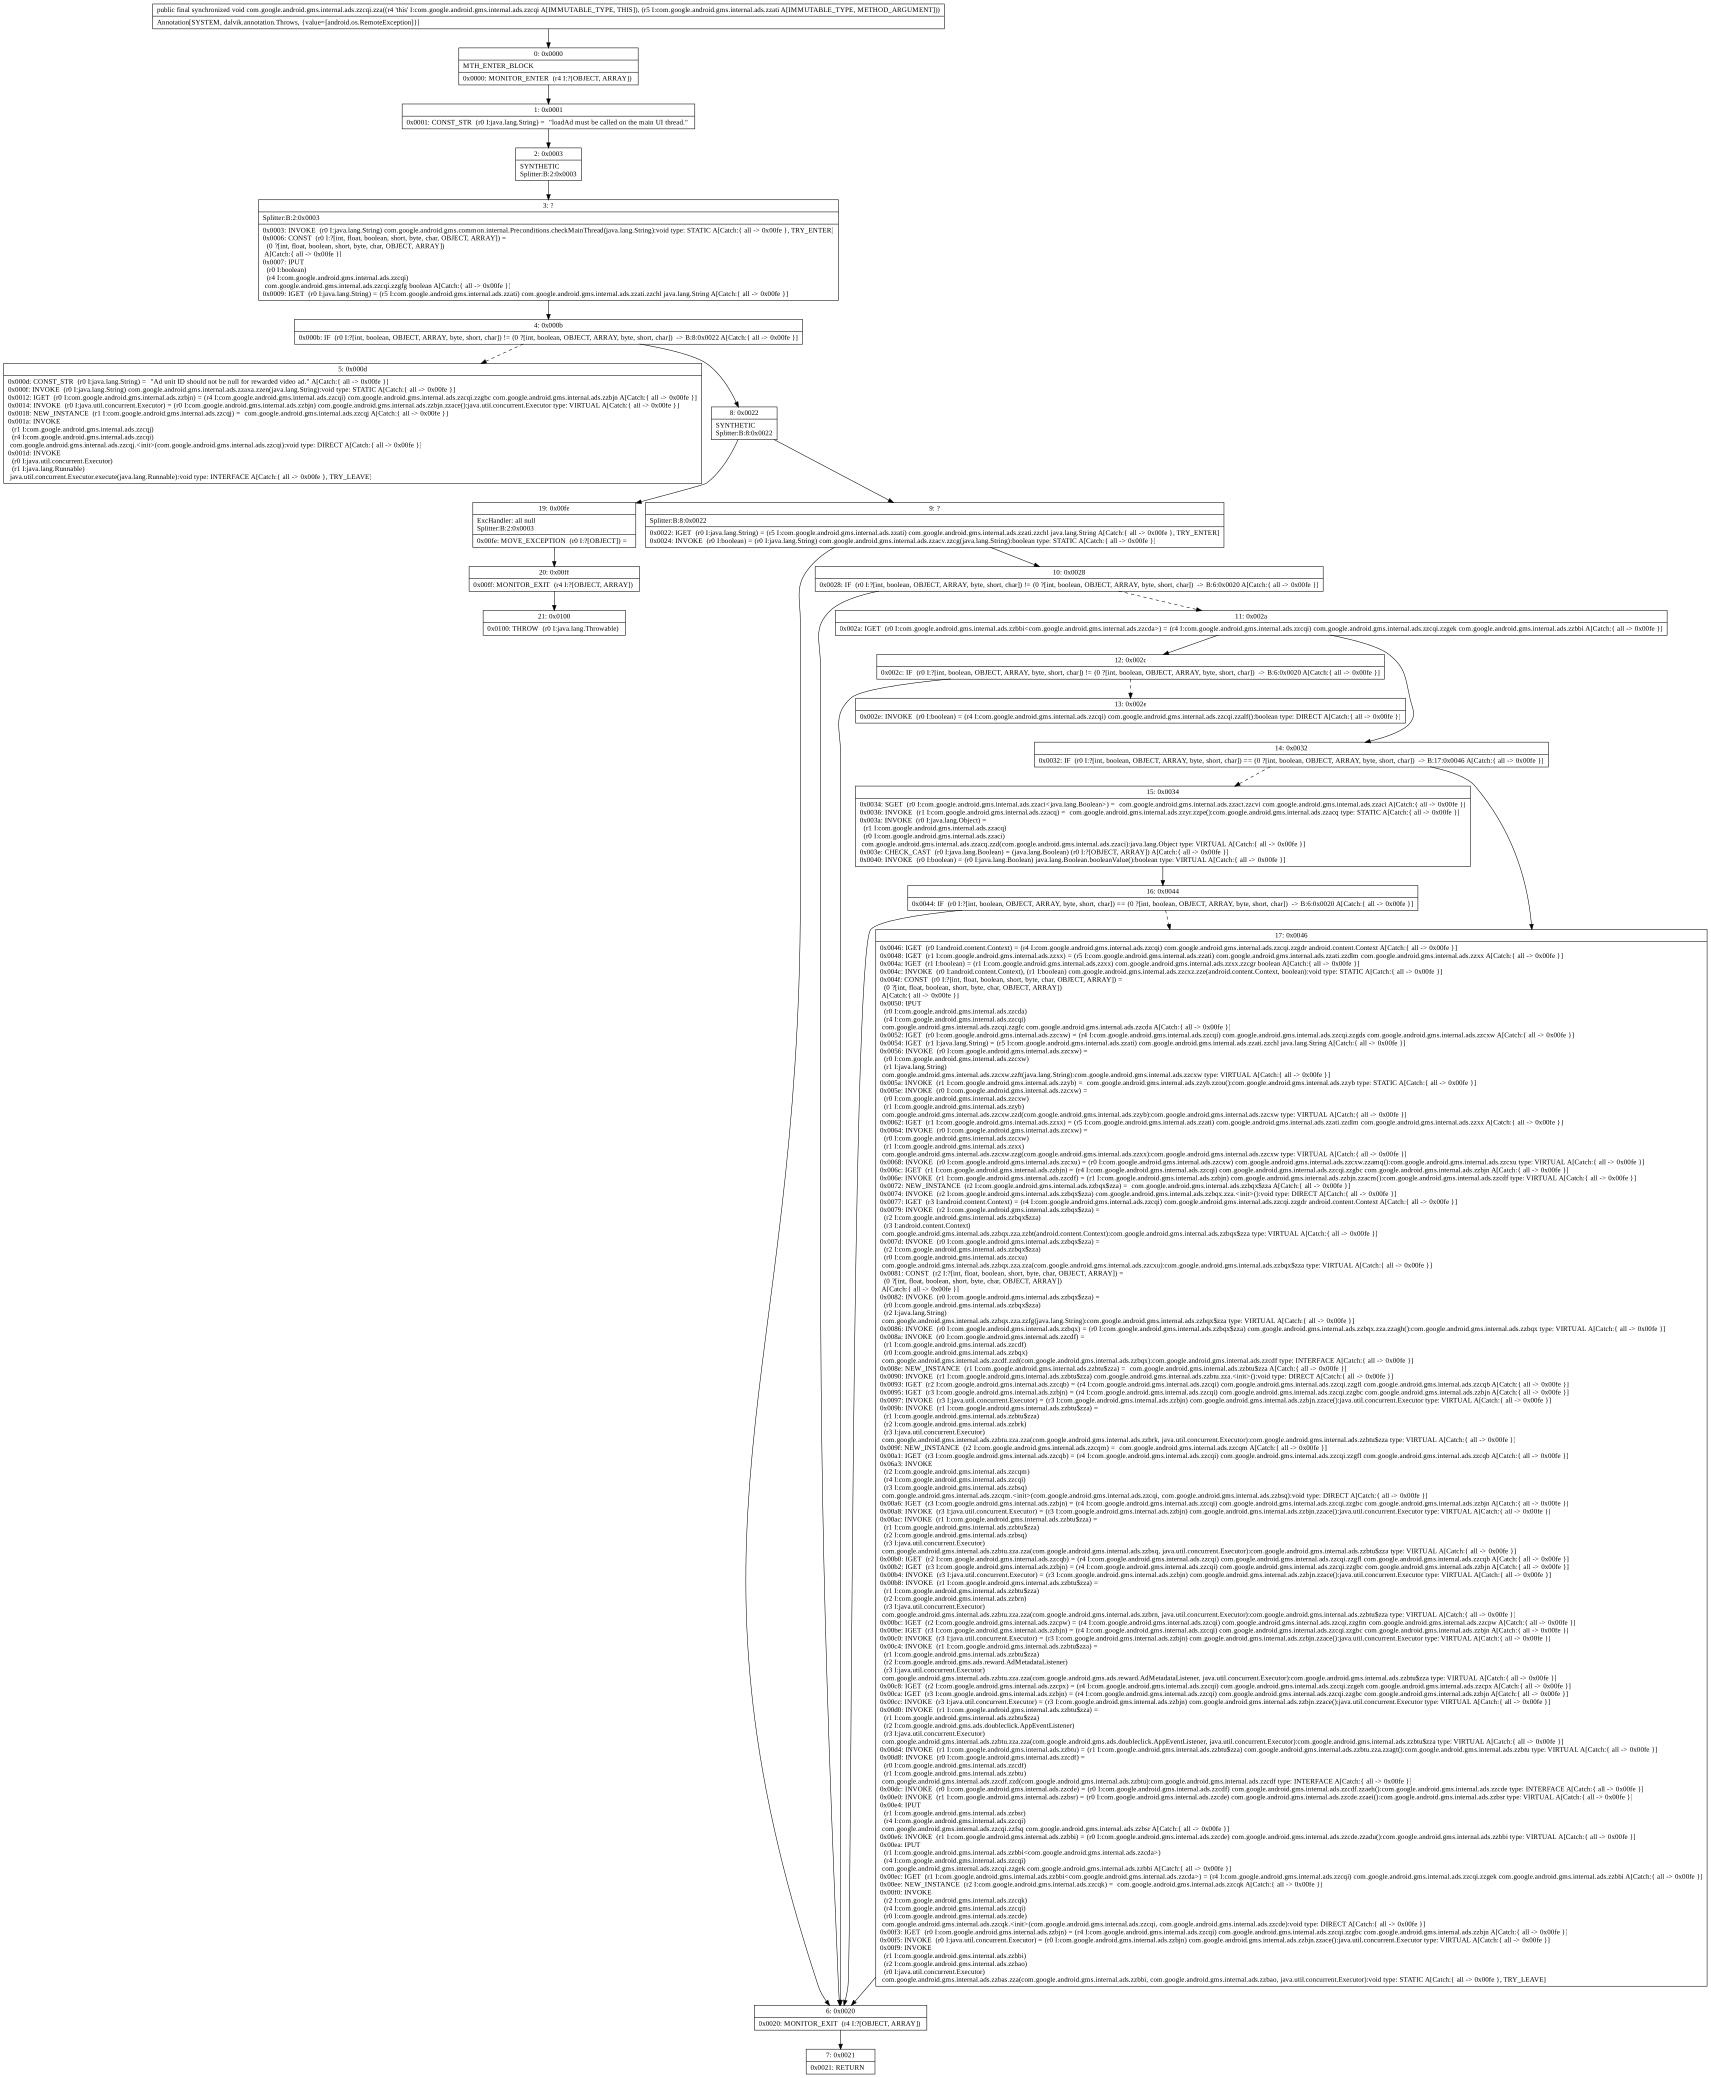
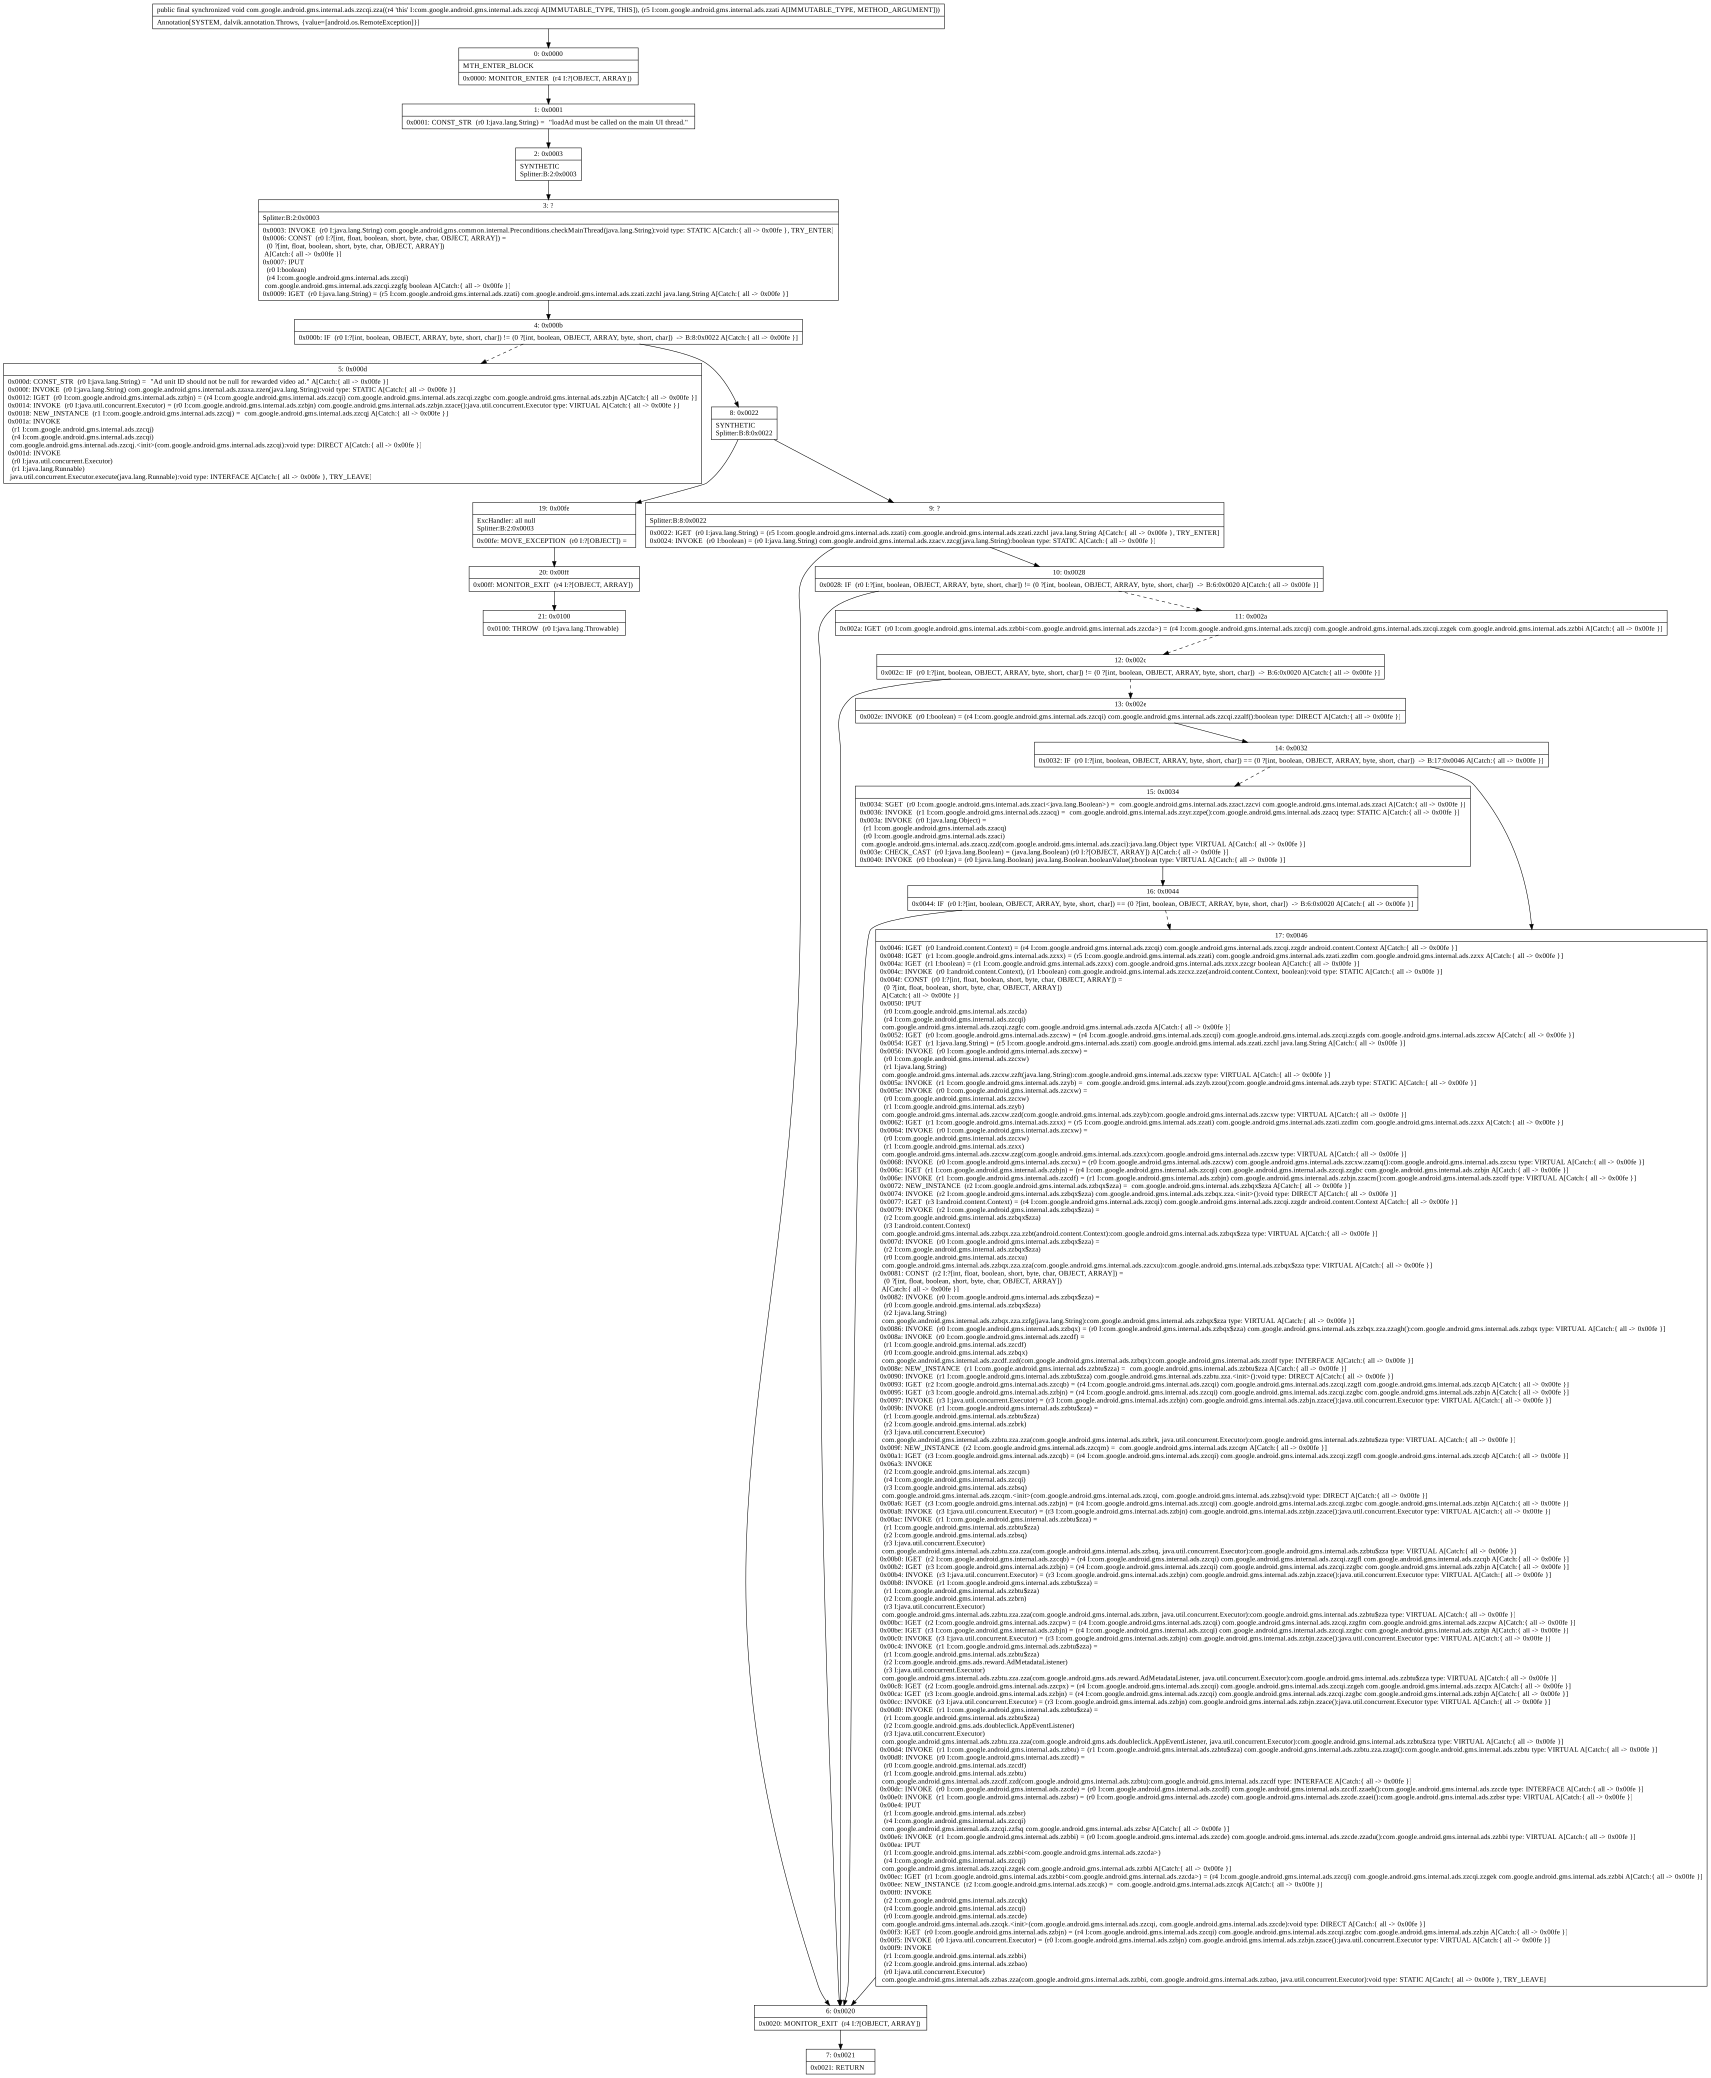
(1193, 644) -> (1193, 644)
(1405, 678) -> (1208, 732)
